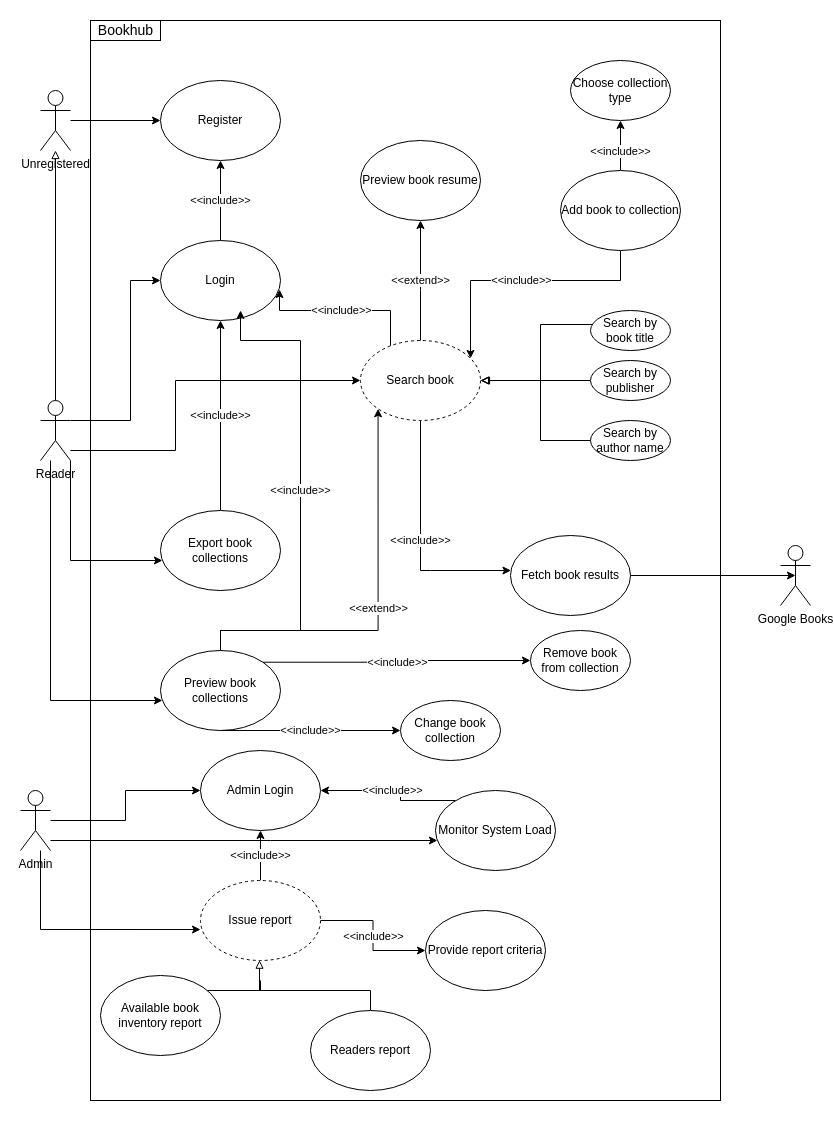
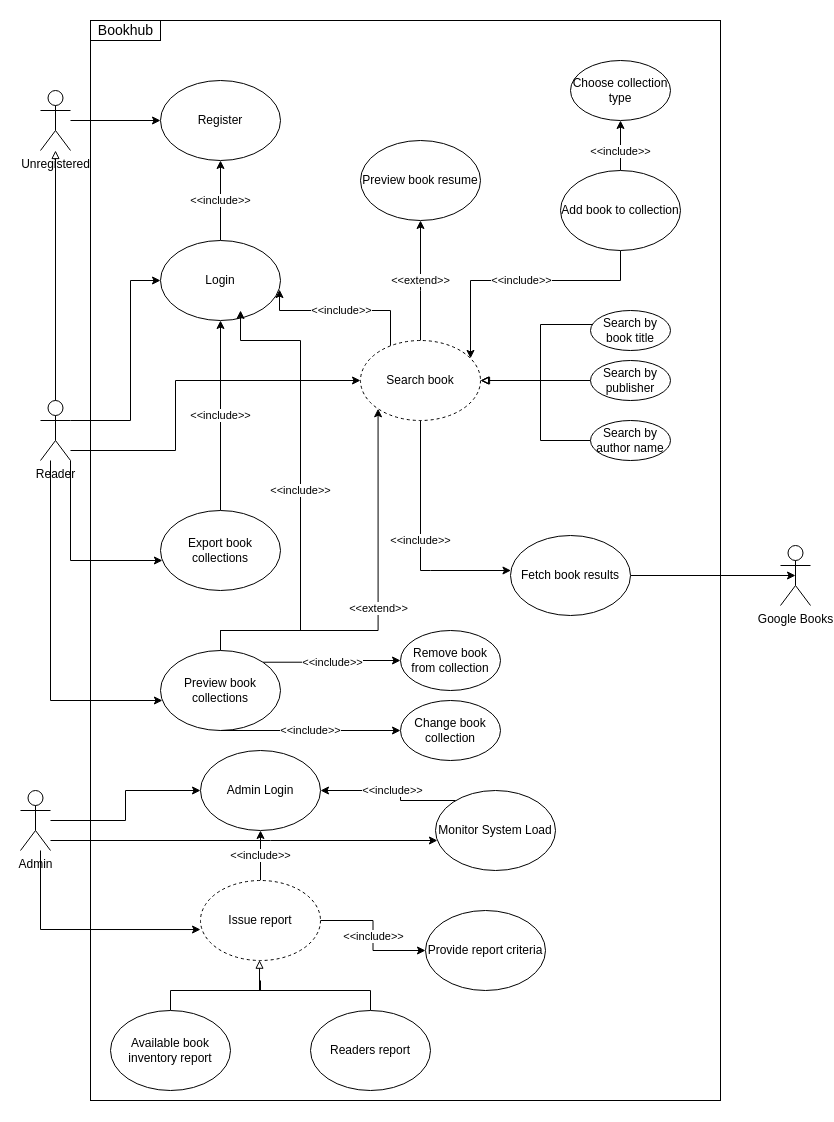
(581, 661) -> (451, 661)
(161, 1016) -> (171, 1051)
